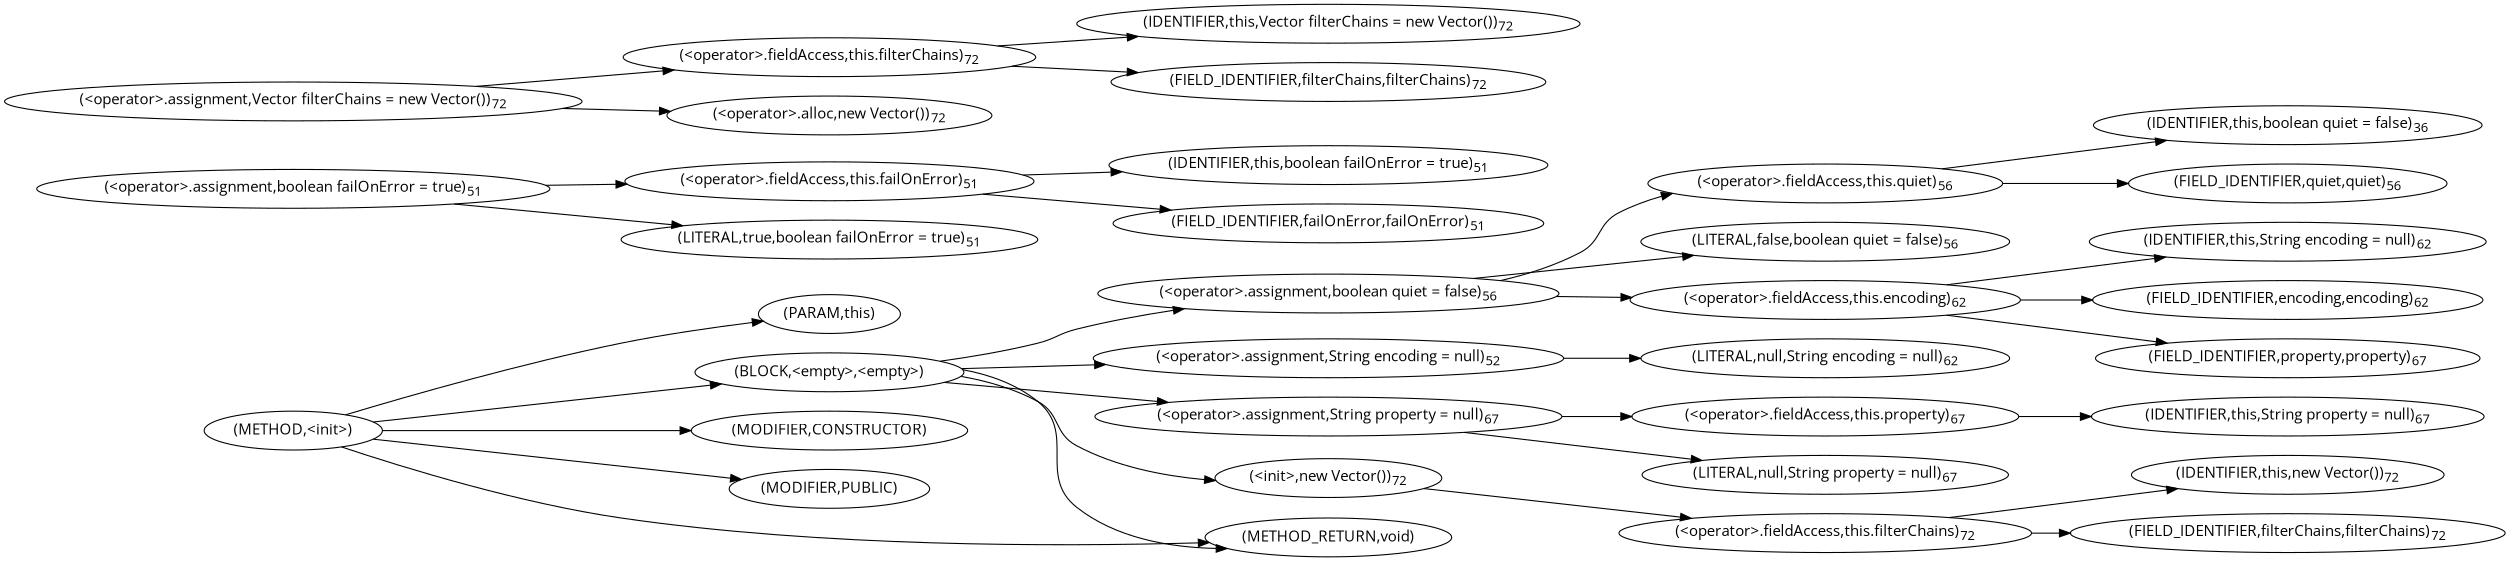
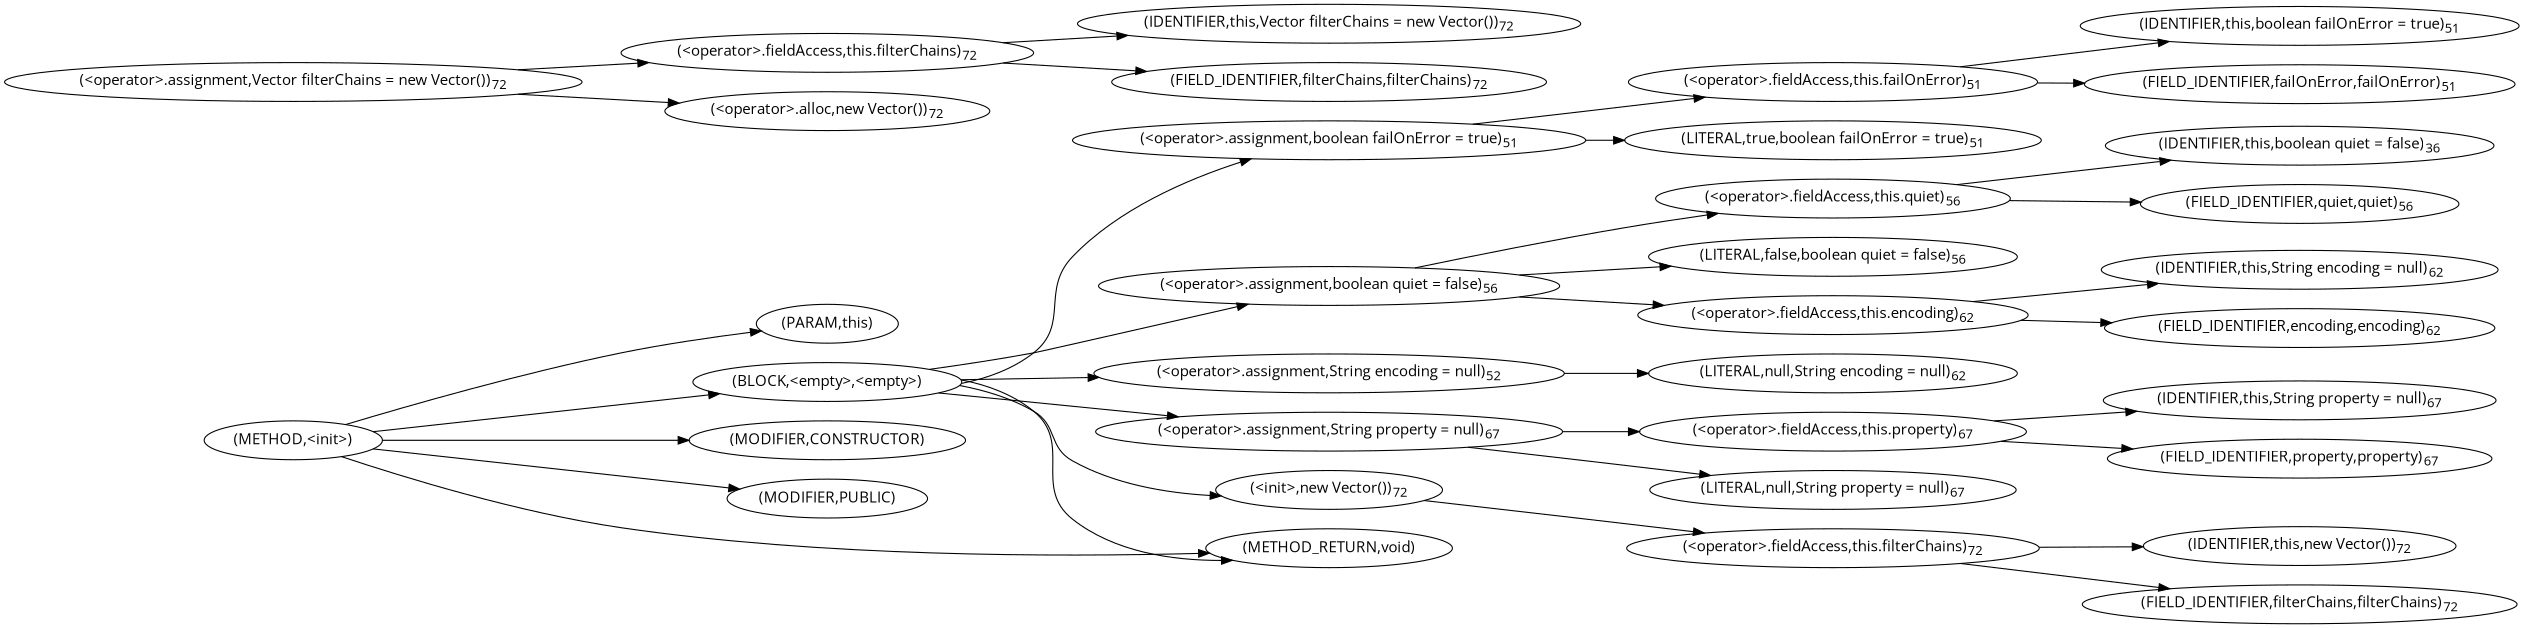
none -> (1076, 254)
(2051, 329) -> (2061, 445)
